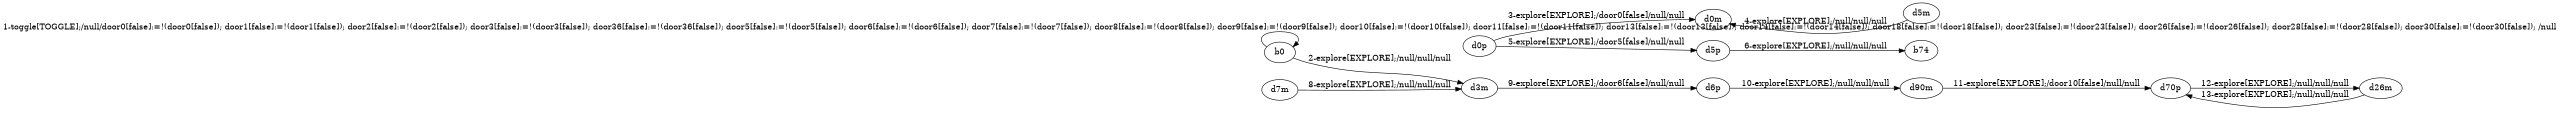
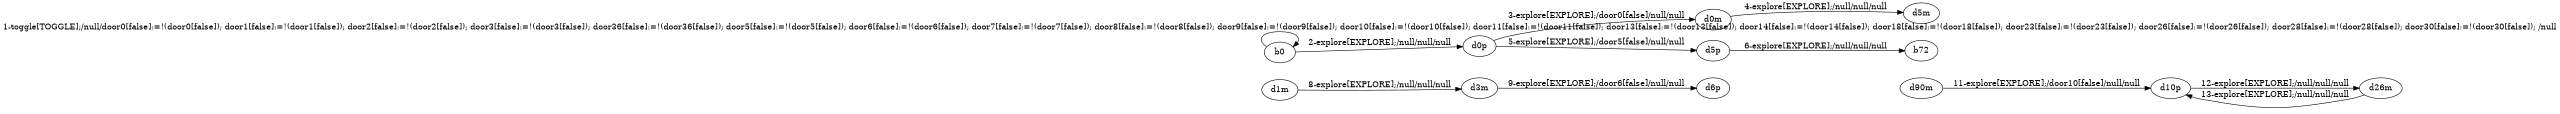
(1822, 33) -> (1814, 12)
(1921, 51) -> (1921, 51)
(1375, 73) -> (1376, 49)
(1812, 88) -> none
(2171, 88) -> (2171, 88)
(1280, 90) -> (1280, 90)
